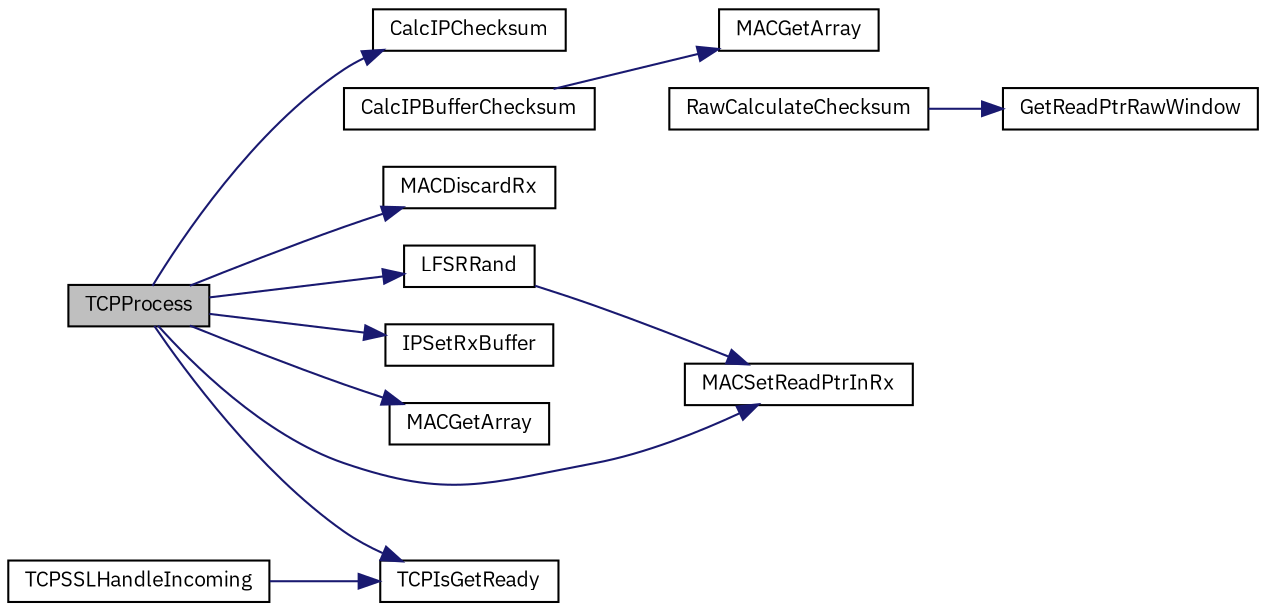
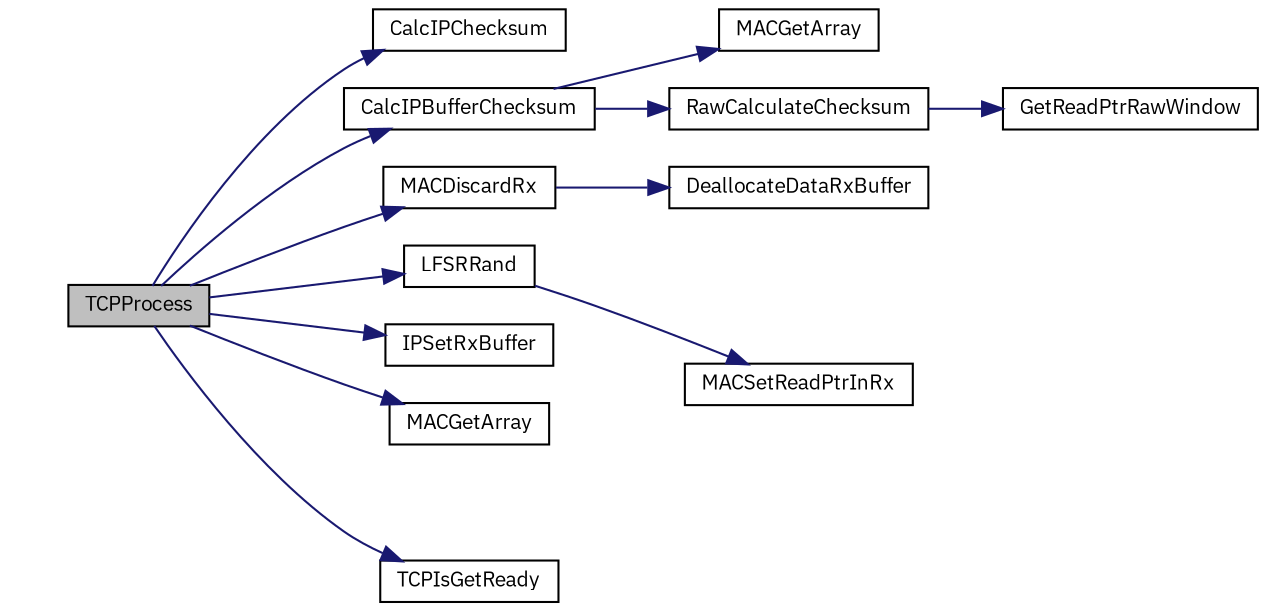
none -> (622, 109)
none -> (799, 188)
(429, 483) -> (260, 202)
(139, 581) -> none
